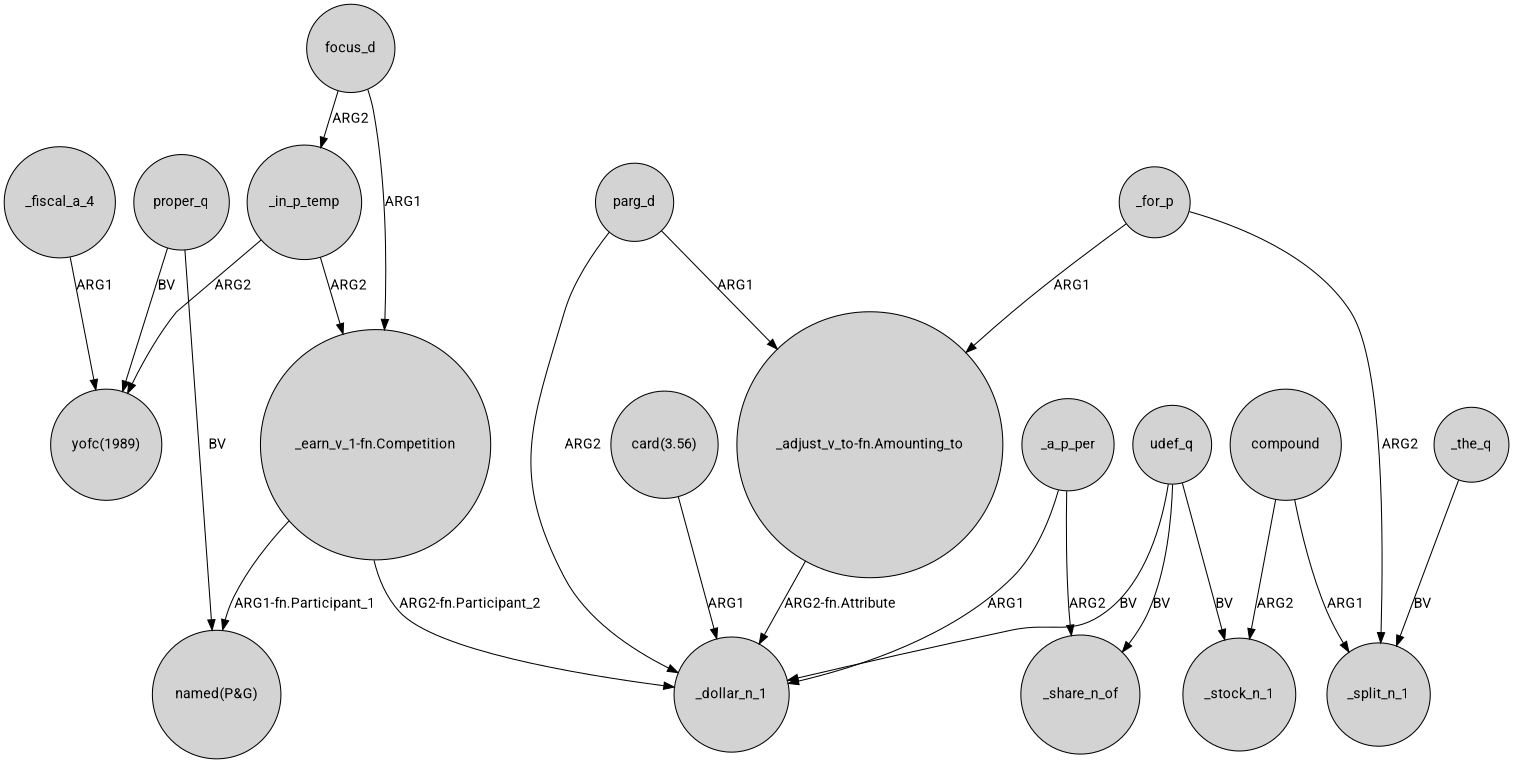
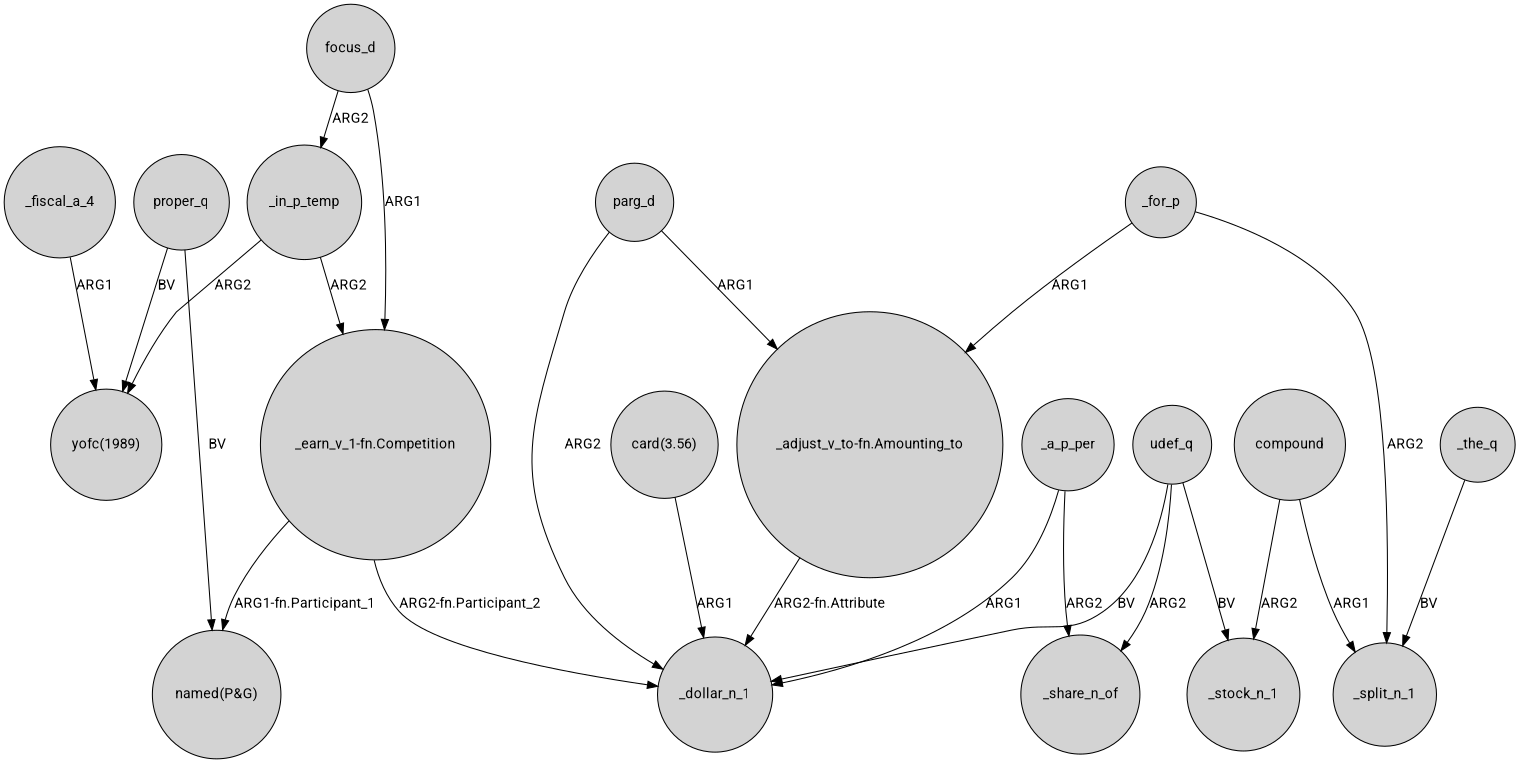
(1162, 604) -> (1168, 604)
